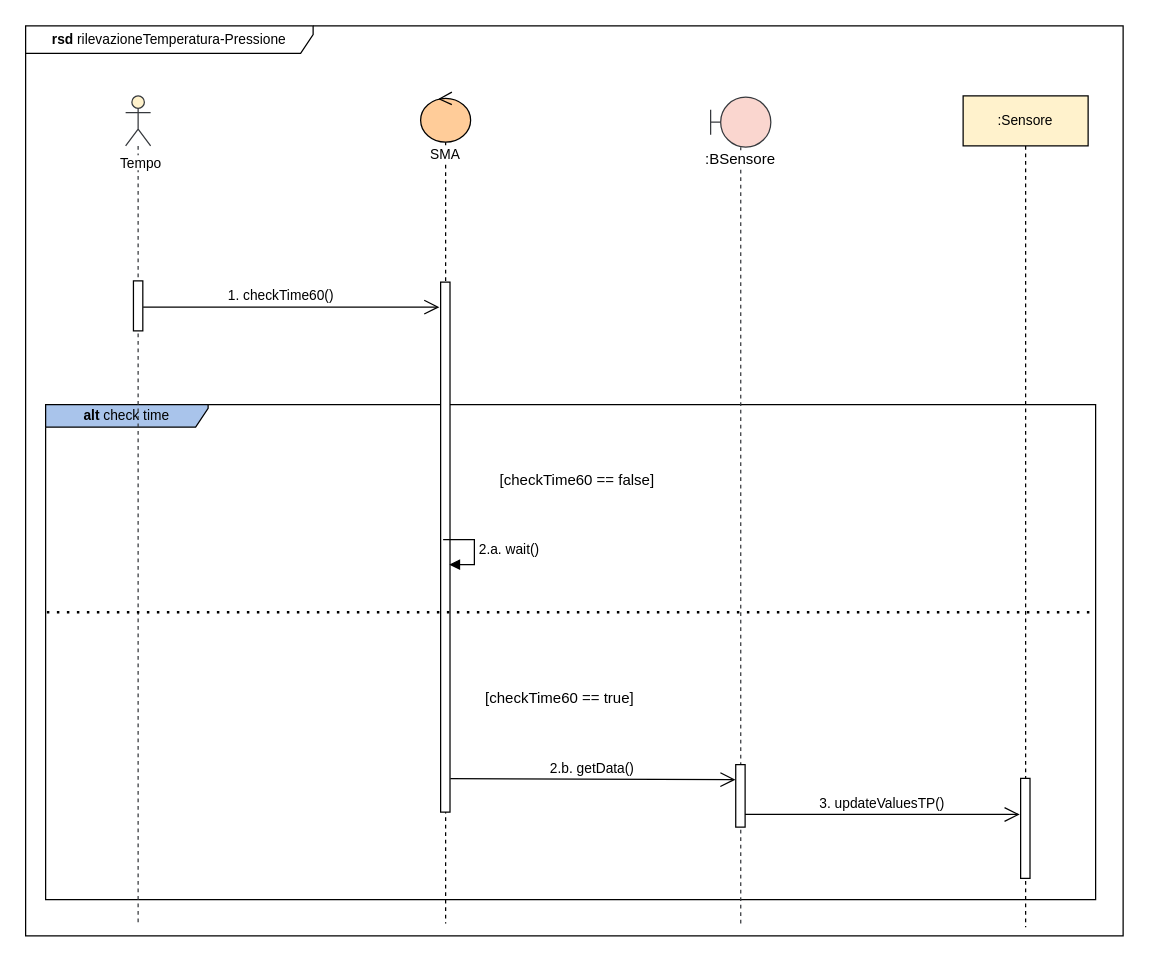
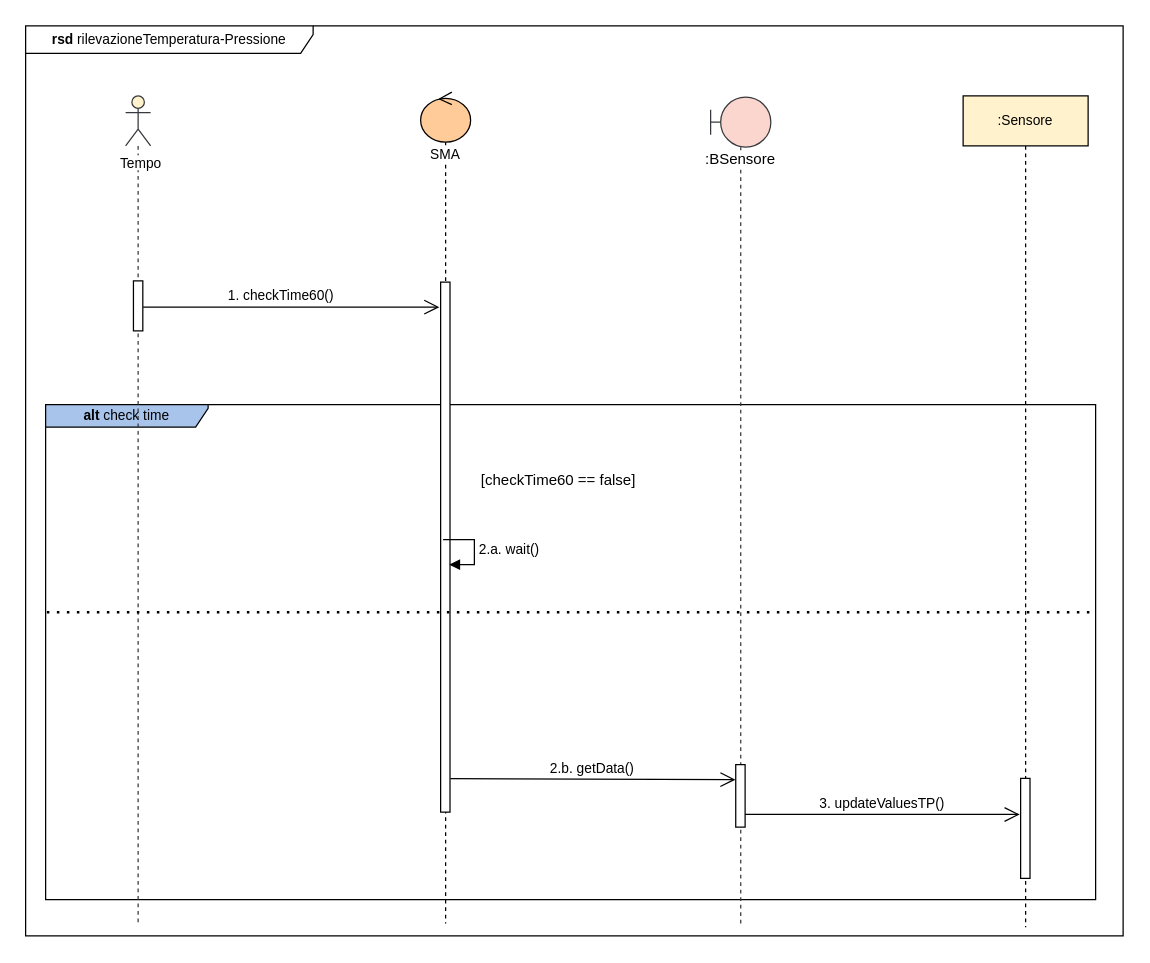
(576, 480) -> (558, 480)
(559, 698) -> none
